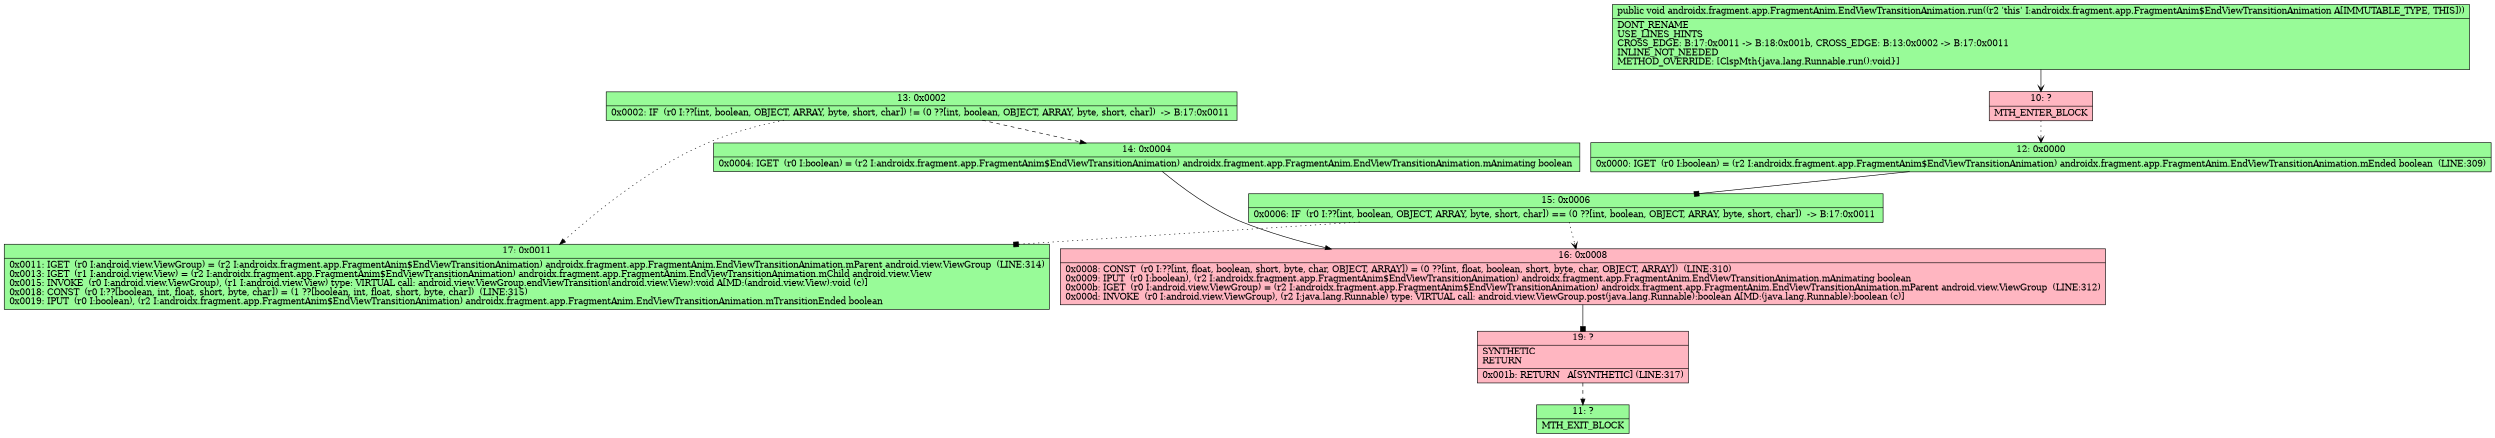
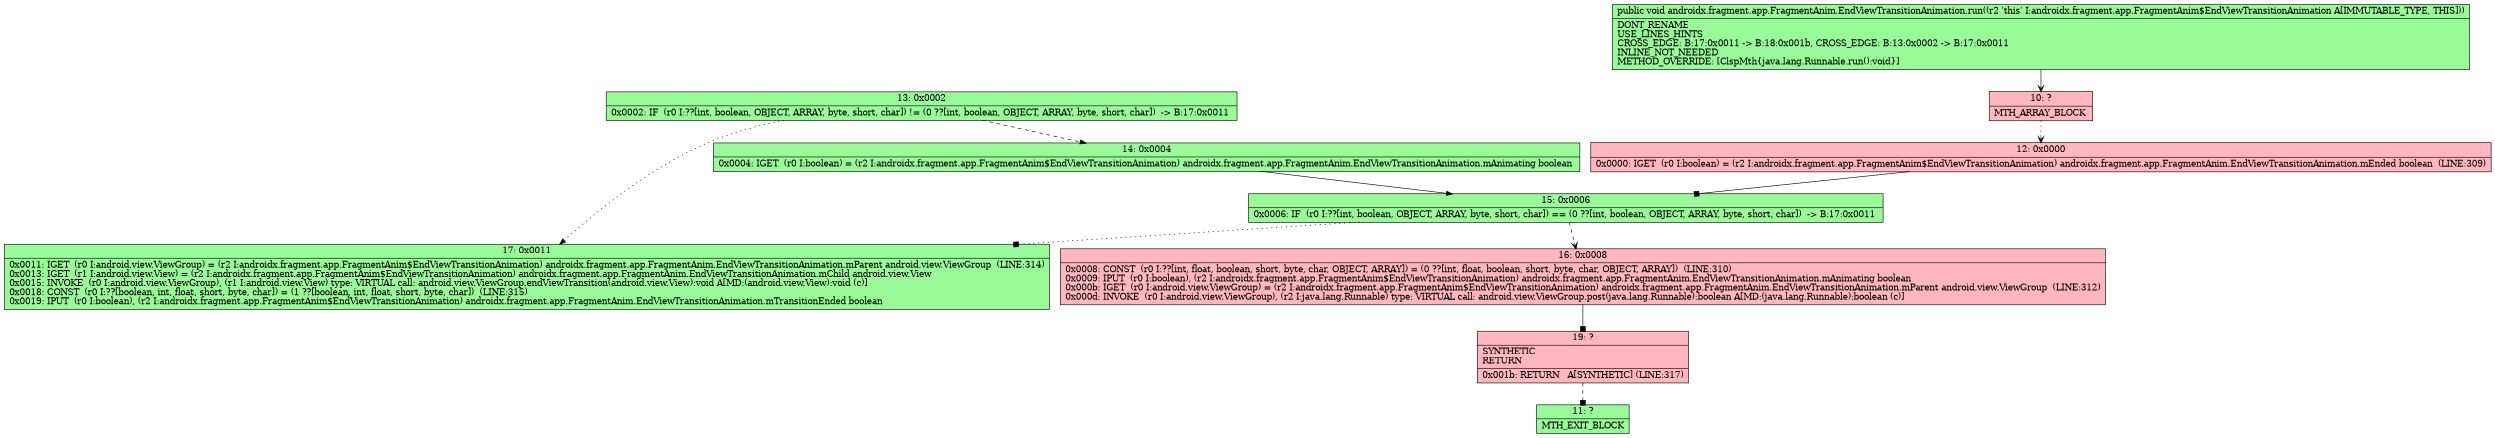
(2041, 113) -> (2040, 113)
(2041, 157) -> (2041, 157)
(1239, 220) -> (1353, 182)
(1572, 233) -> (1572, 233)
(1583, 391) -> (1583, 391)
